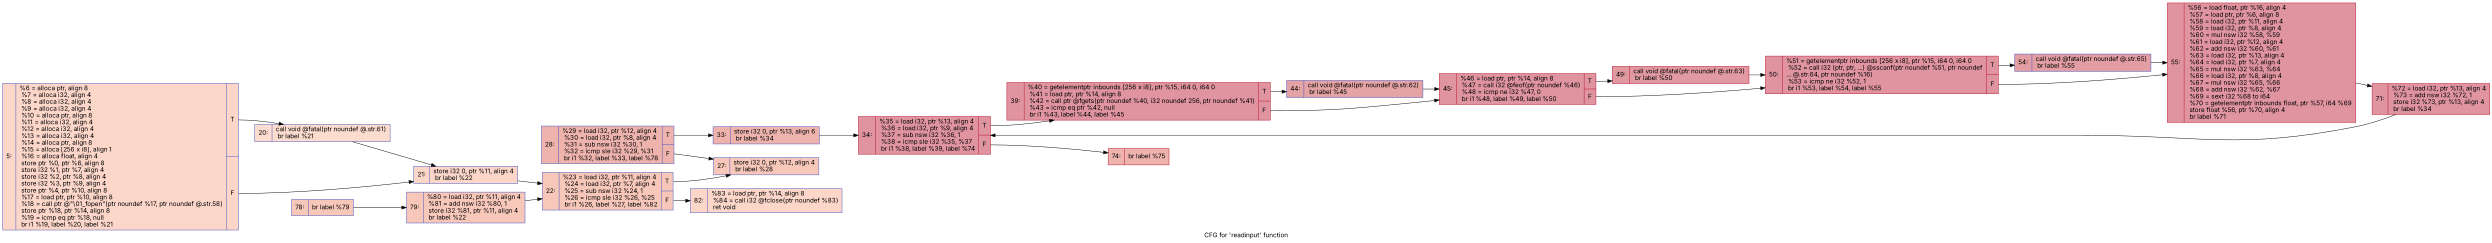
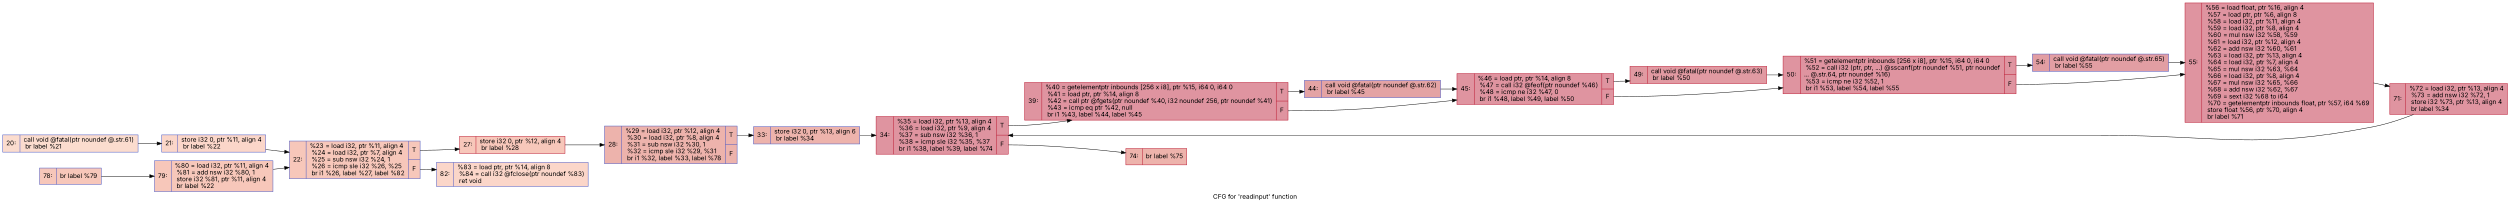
(691, 156) -> (582, 145)
(121, 157) -> none
(766, 166) -> (512, 145)
